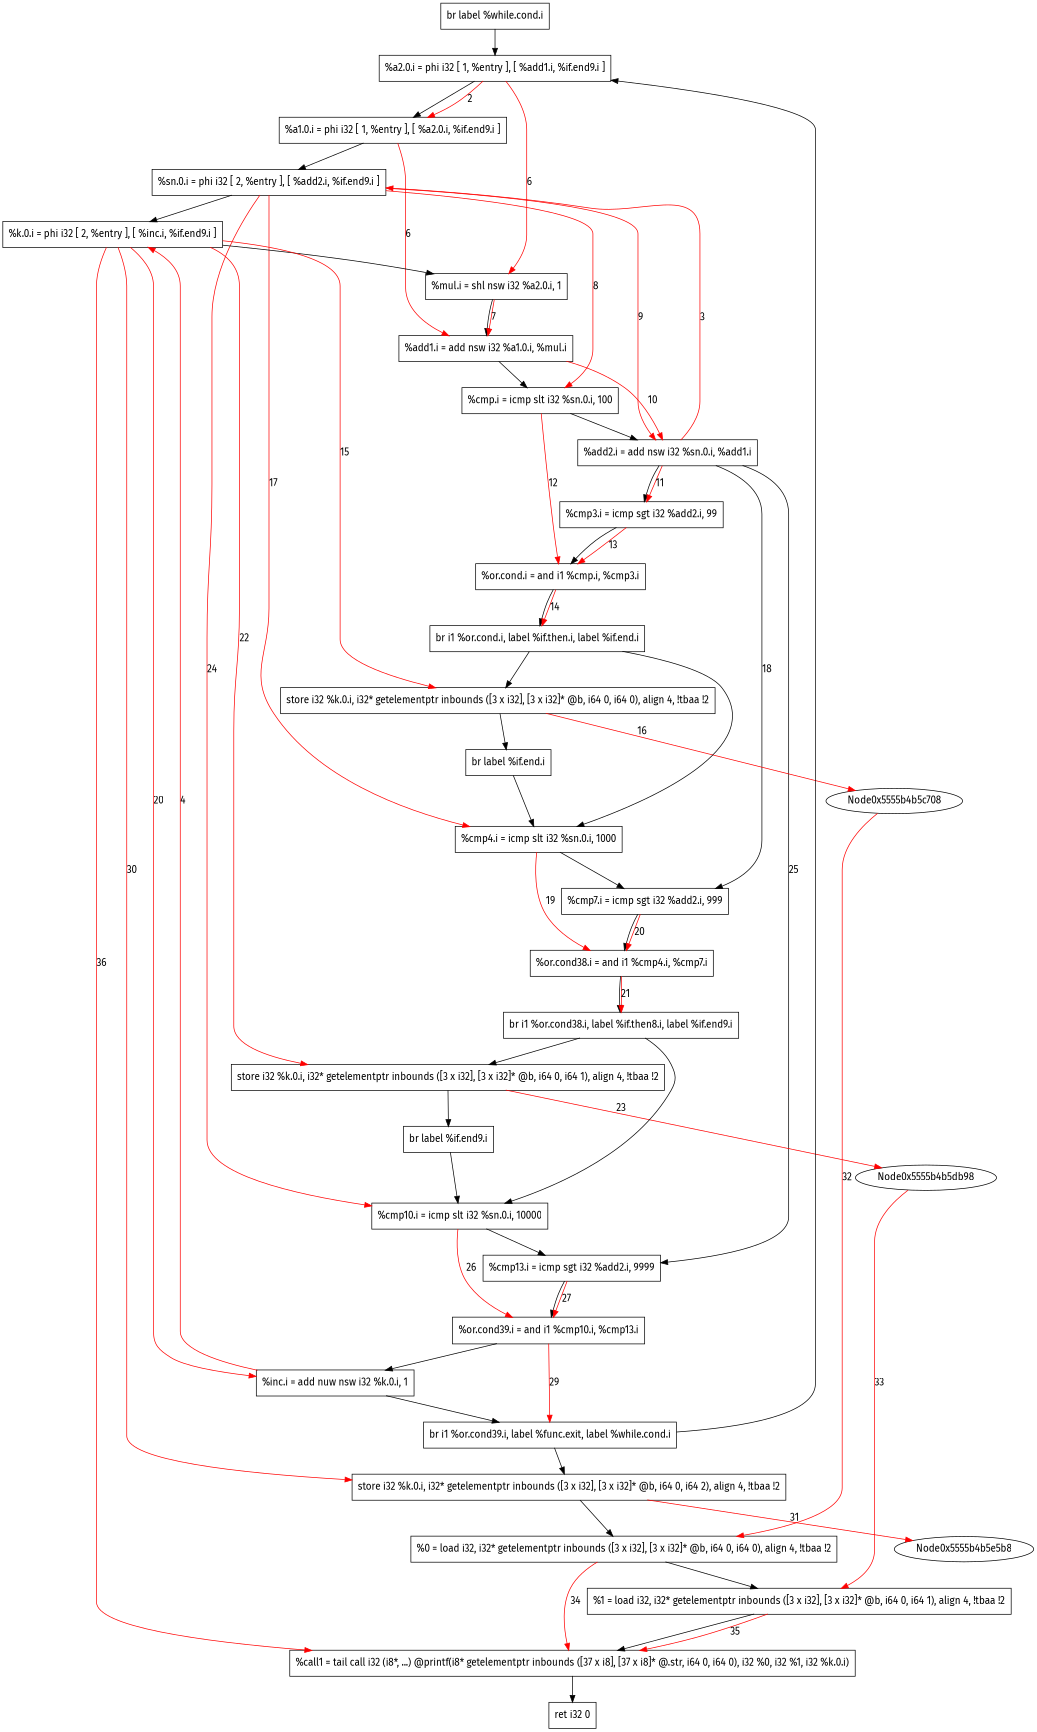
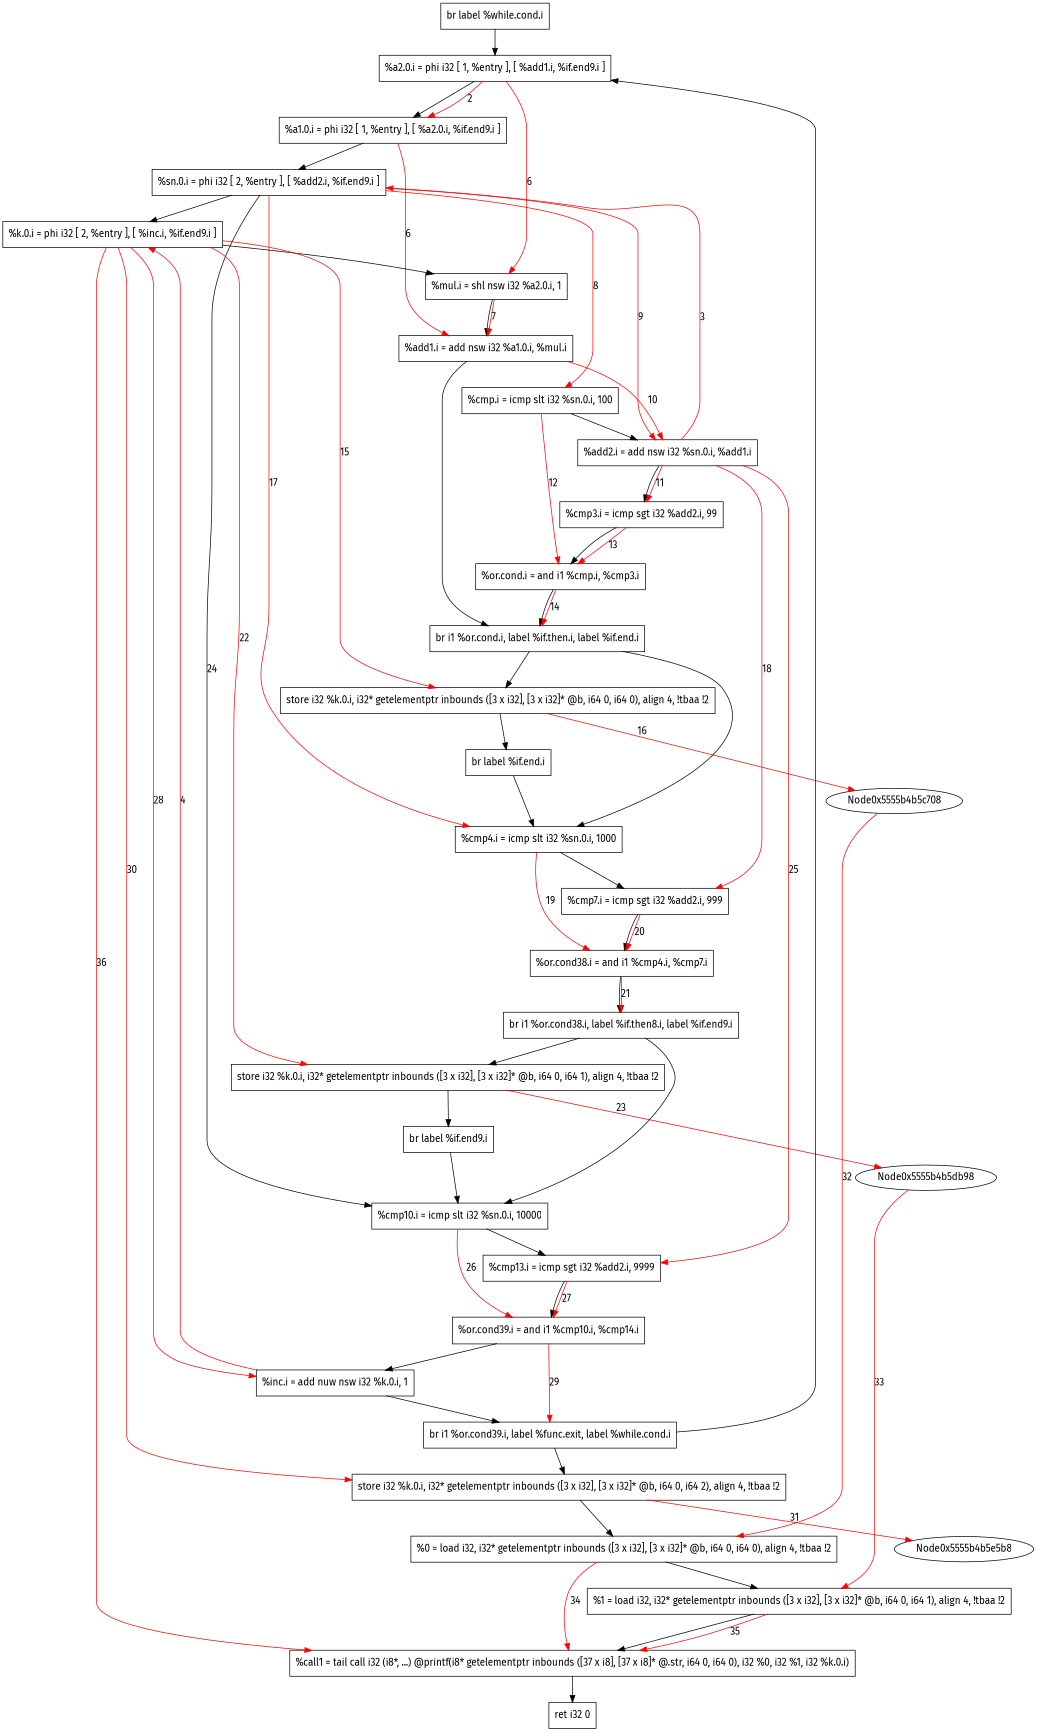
(510, 372) -> (442, 497)
(762, 674) -> (762, 674)
(207, 751) -> (207, 751)
(159, 801) -> (159, 801)
(789, 897) -> (789, 897)
(549, 1331) -> (549, 1331)
